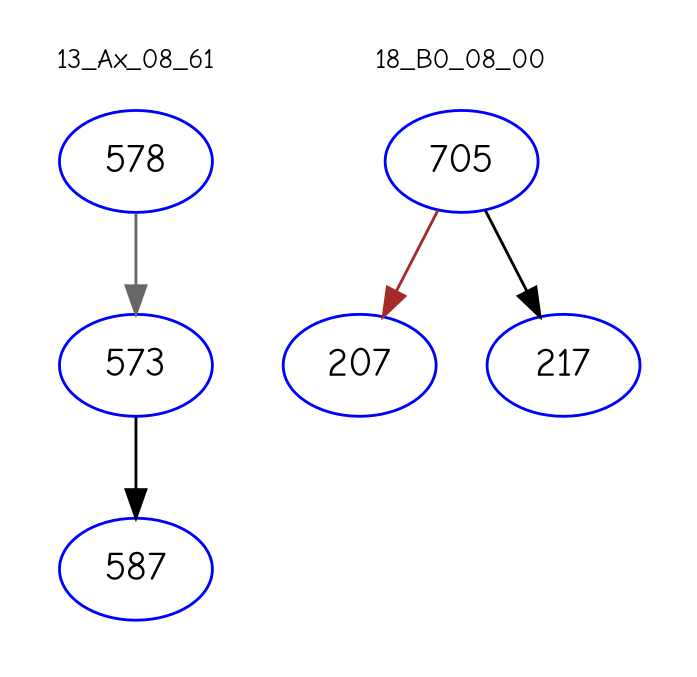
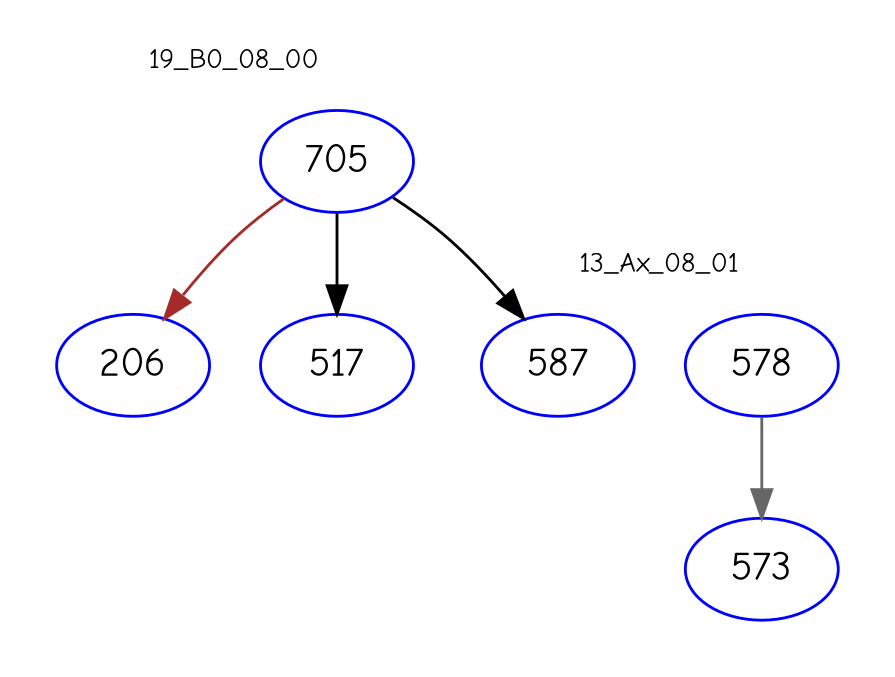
(136, 61) -> (660, 265)
(462, 61) -> (235, 61)
(360, 365) -> (133, 365)
(564, 365) -> (337, 365)
(136, 453) -> (477, 266)
